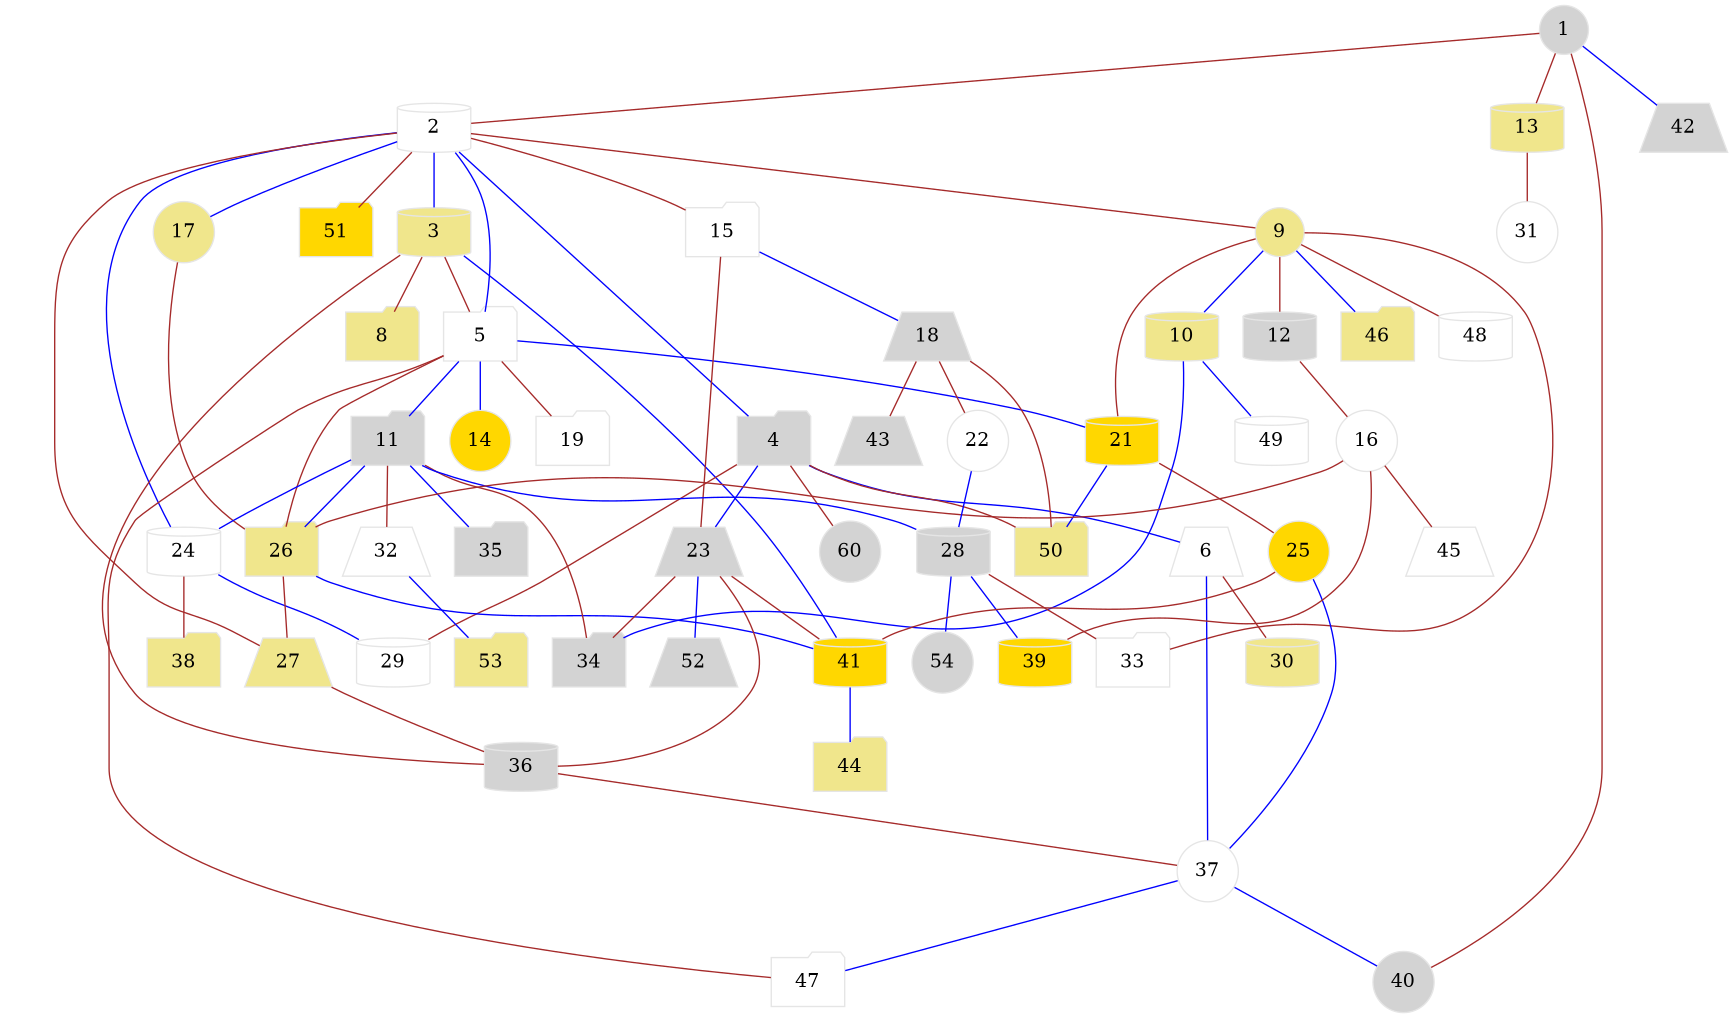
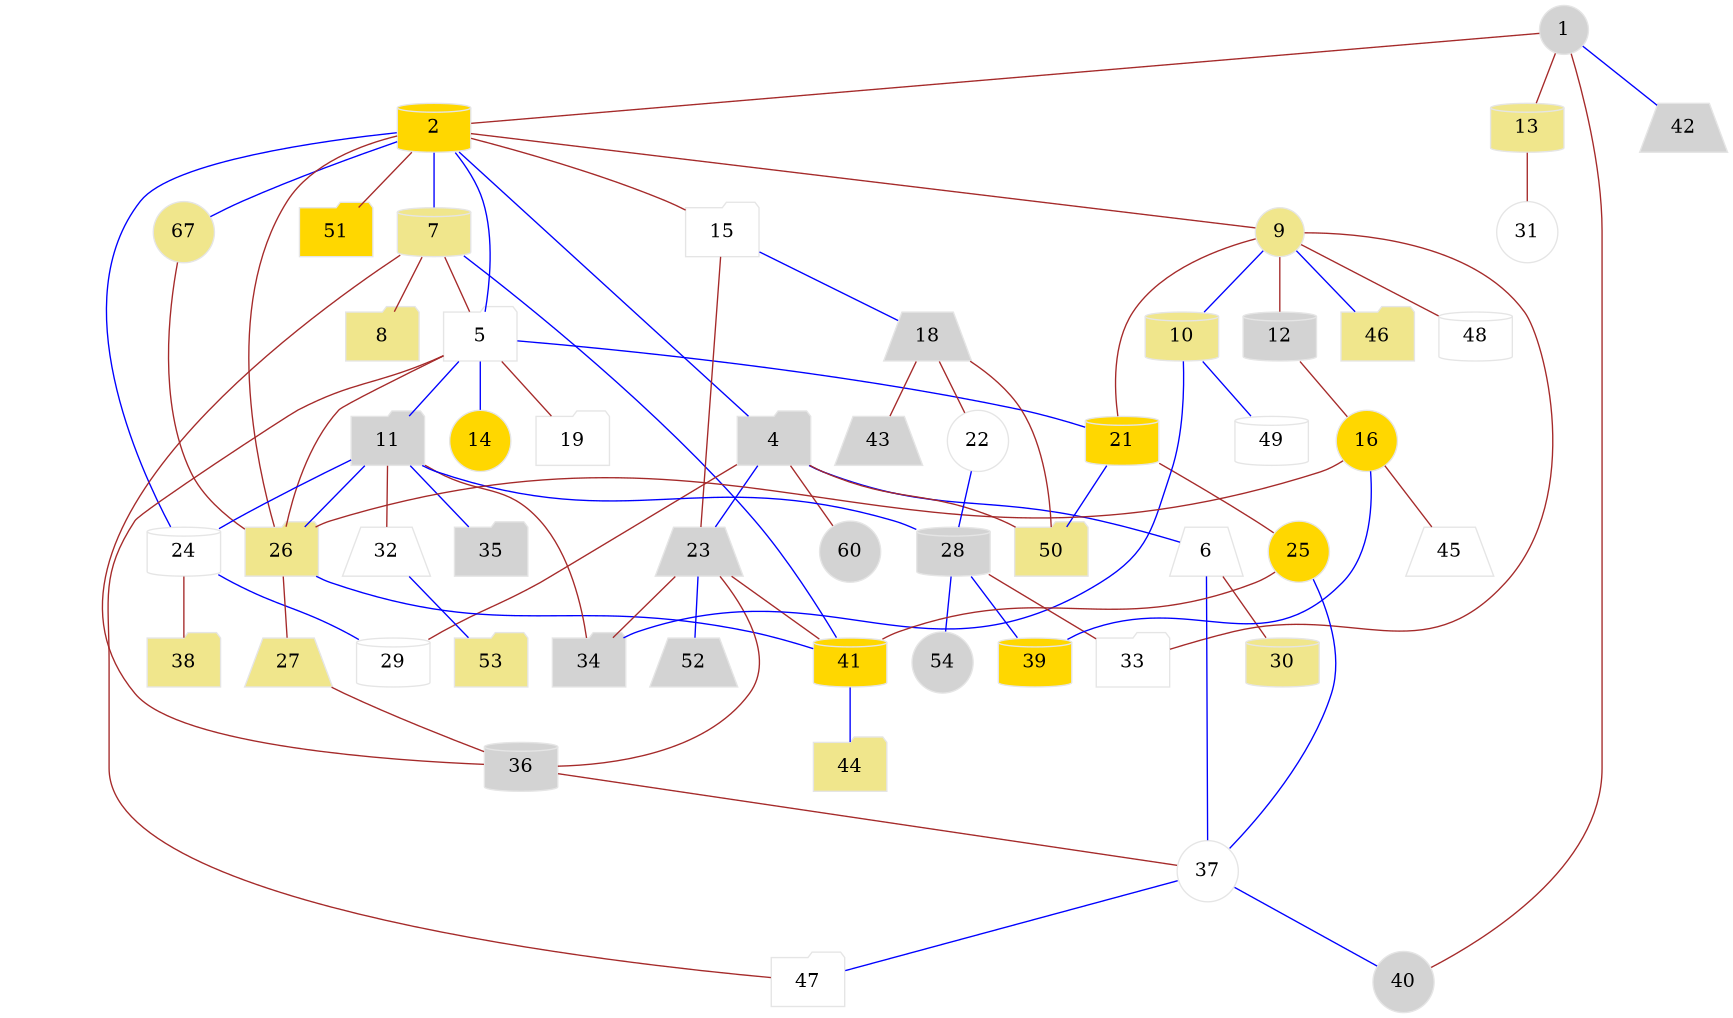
(434, 128) -> (434, 128)
(184, 232) -> (184, 232)
(434, 232) -> (434, 232)
(55, 318) -> (254, 297)
(1367, 441) -> (1367, 441)
(1297, 613) -> (1297, 613)
